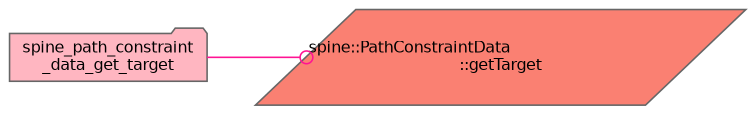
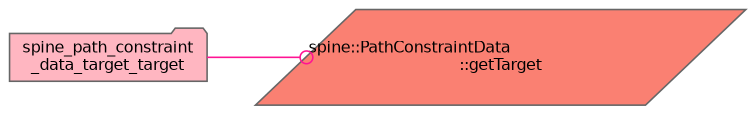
(108, 57) -> (108, 57)
